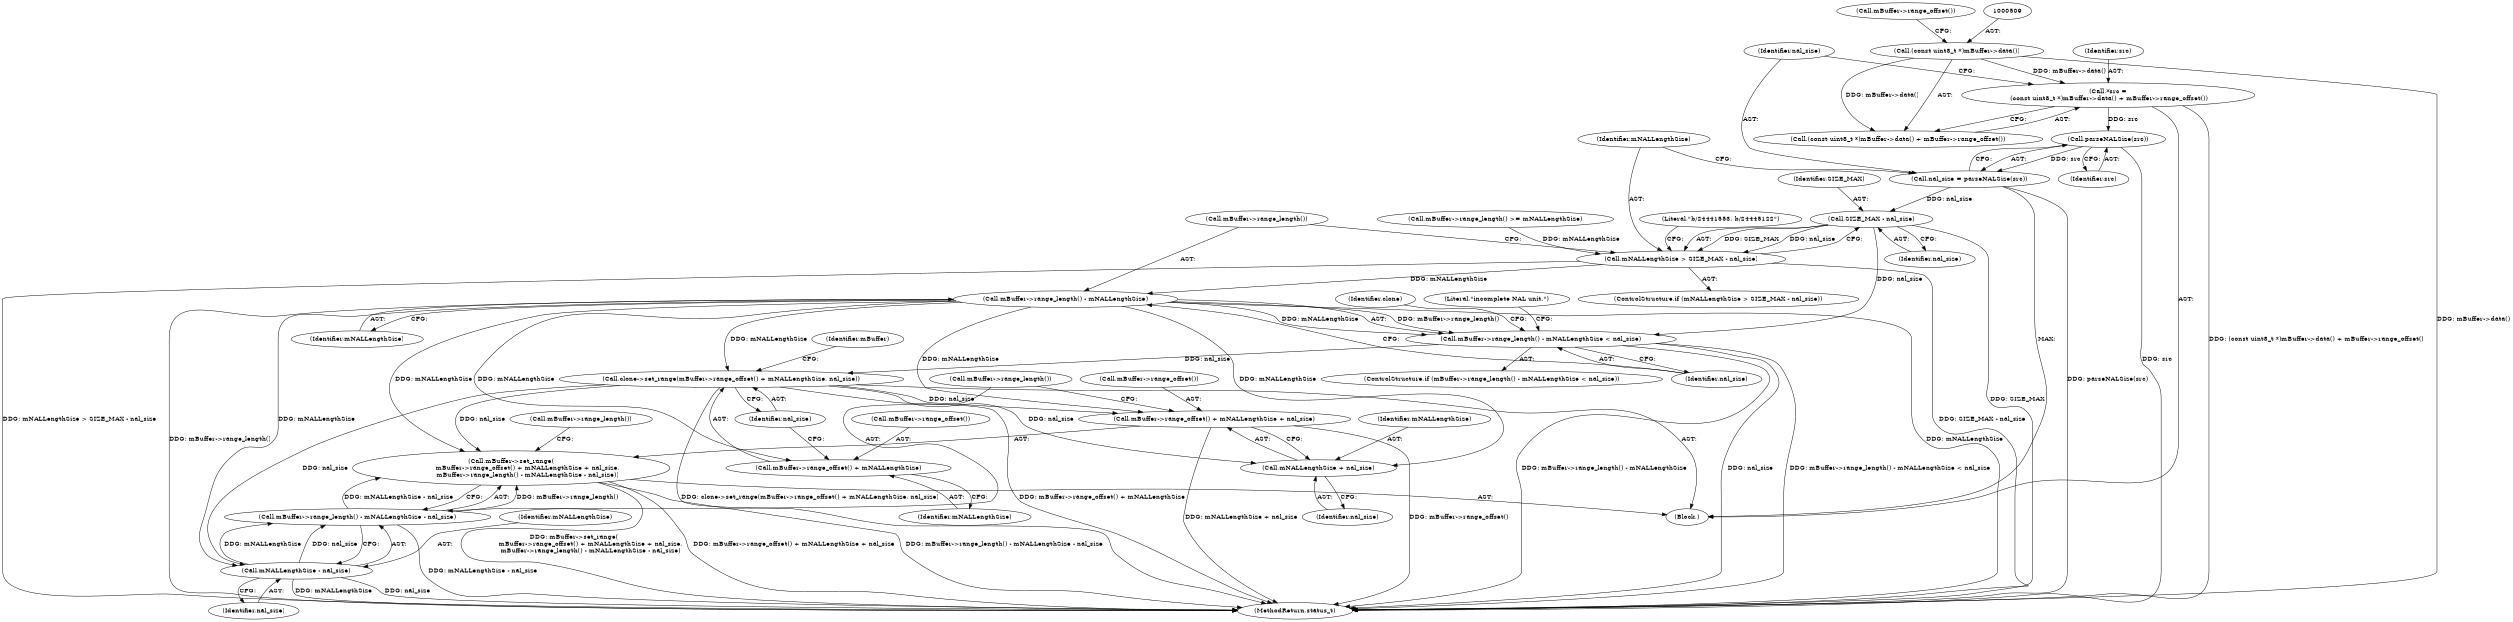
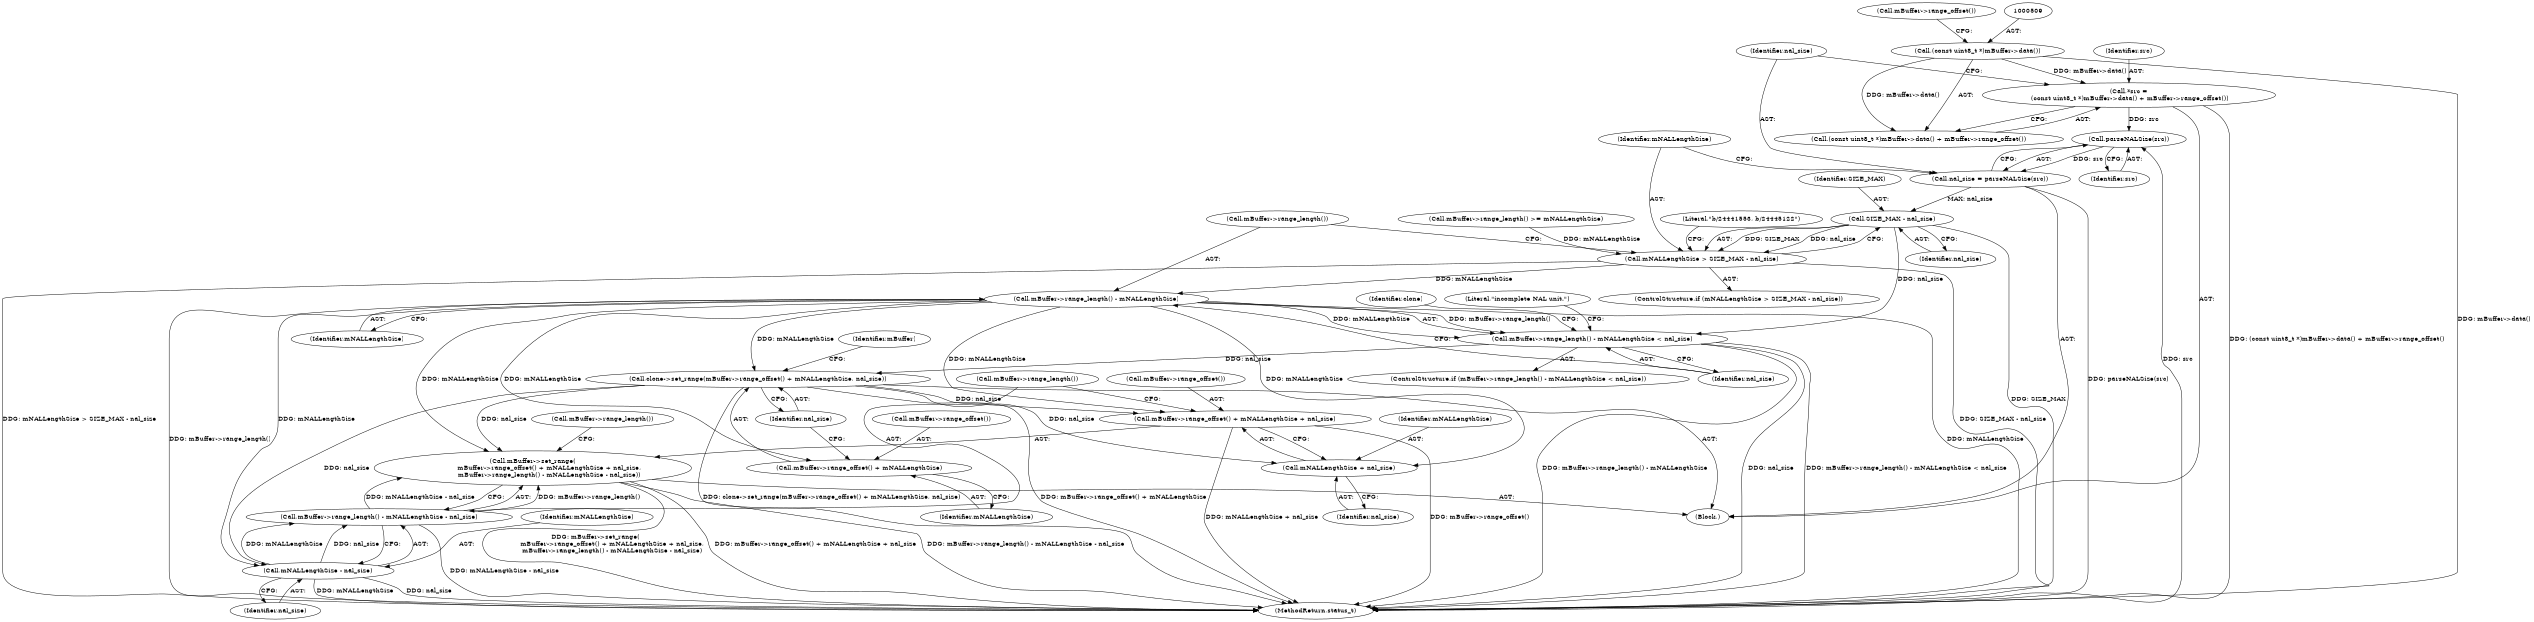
(1950, 199) -> (1970, 199)
(2048, 339) -> (2069, 339)
(2114, 601) -> (2036, 596)
